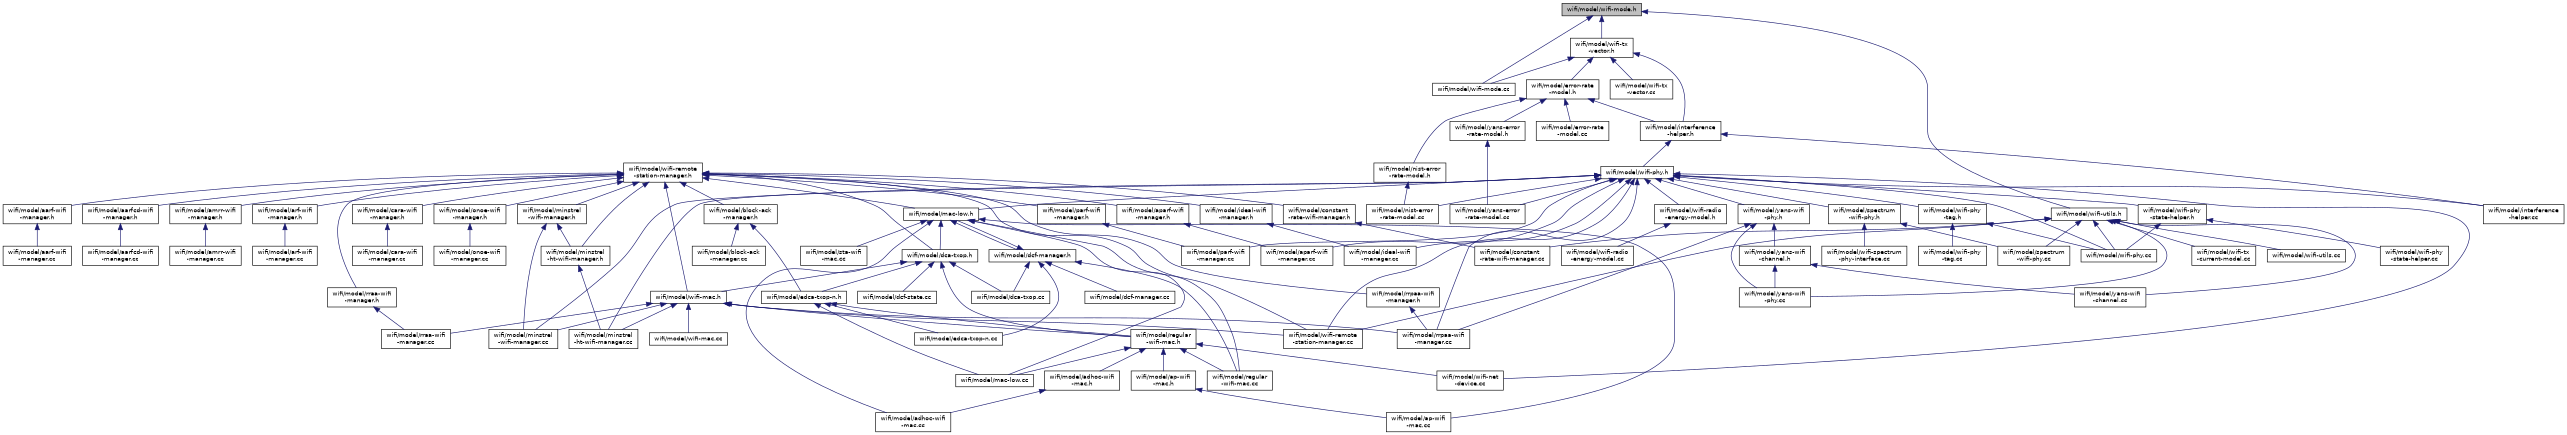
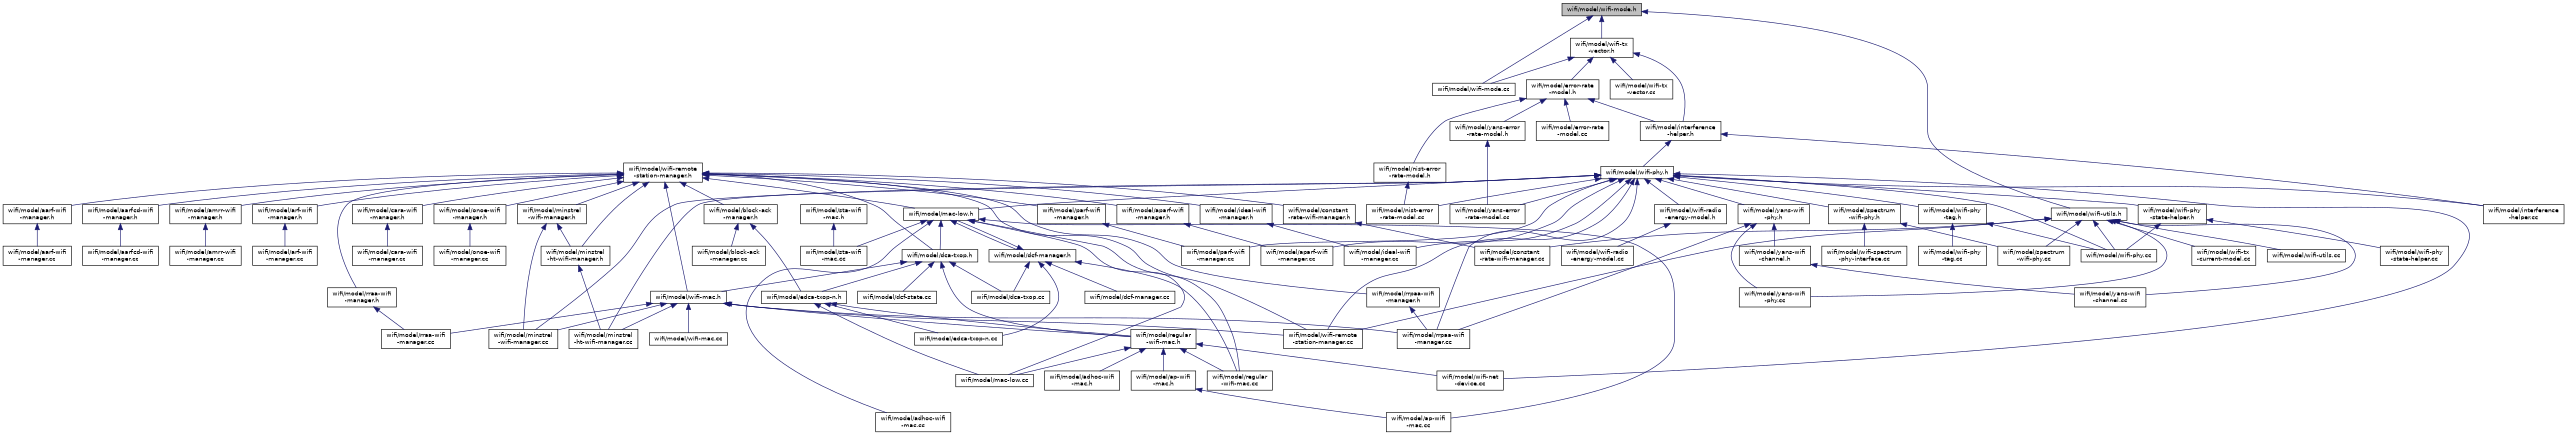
none -> (834, 214)
(1775, 280) -> none
(995, 402) -> none
